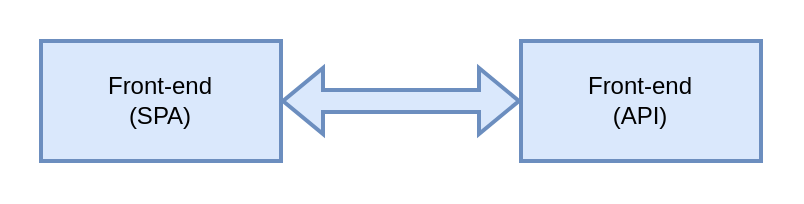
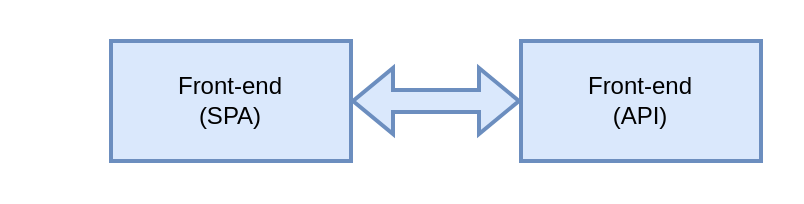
(161, 101) -> (231, 101)
